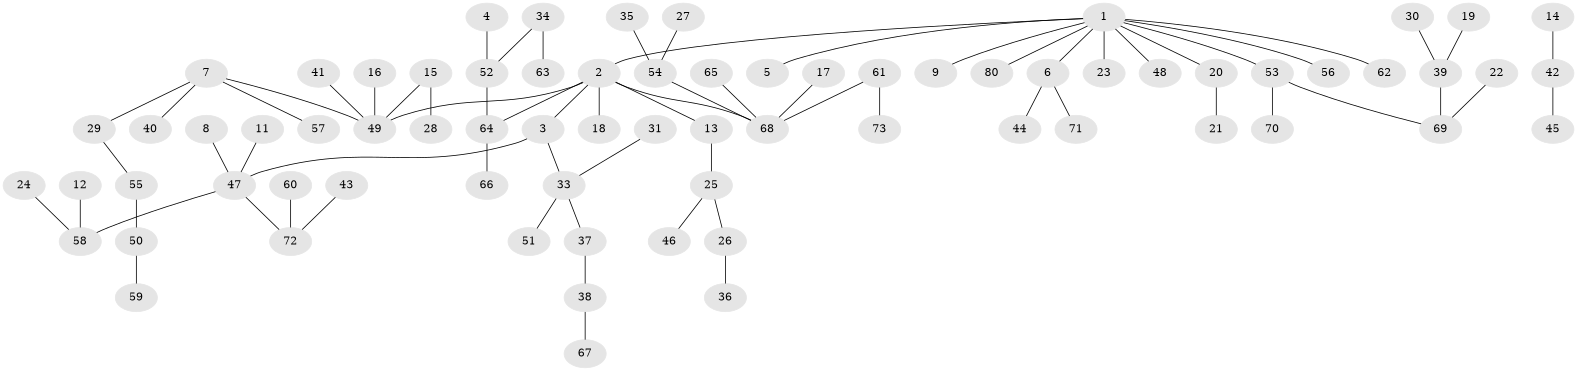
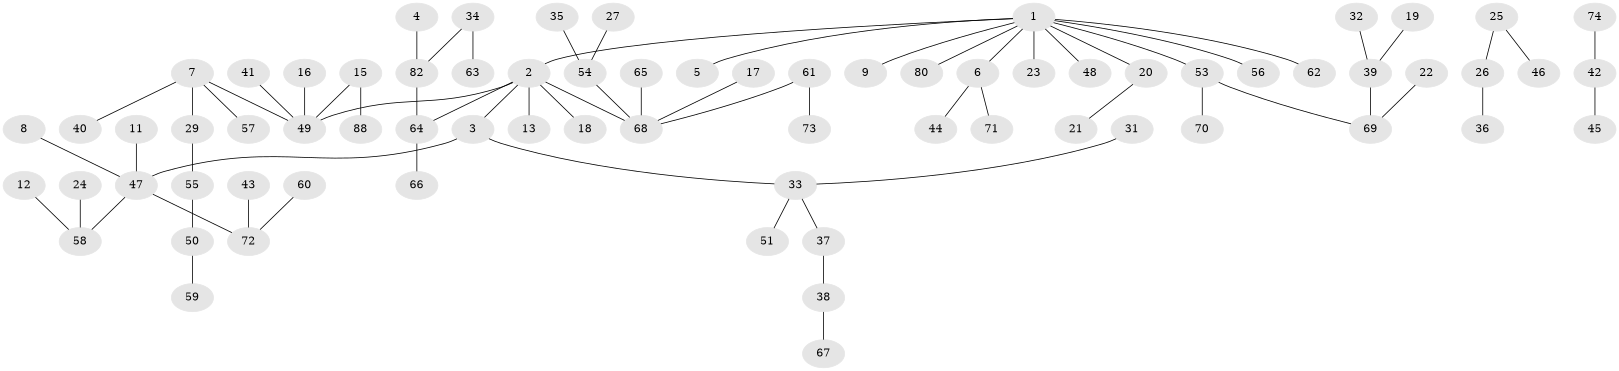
(1413, 17) -> (1357, 17)
(1553, 17) -> (1595, 17)
(487, 73) -> (417, 73)
(431, 129) -> (361, 129)
(711, 157) -> none
